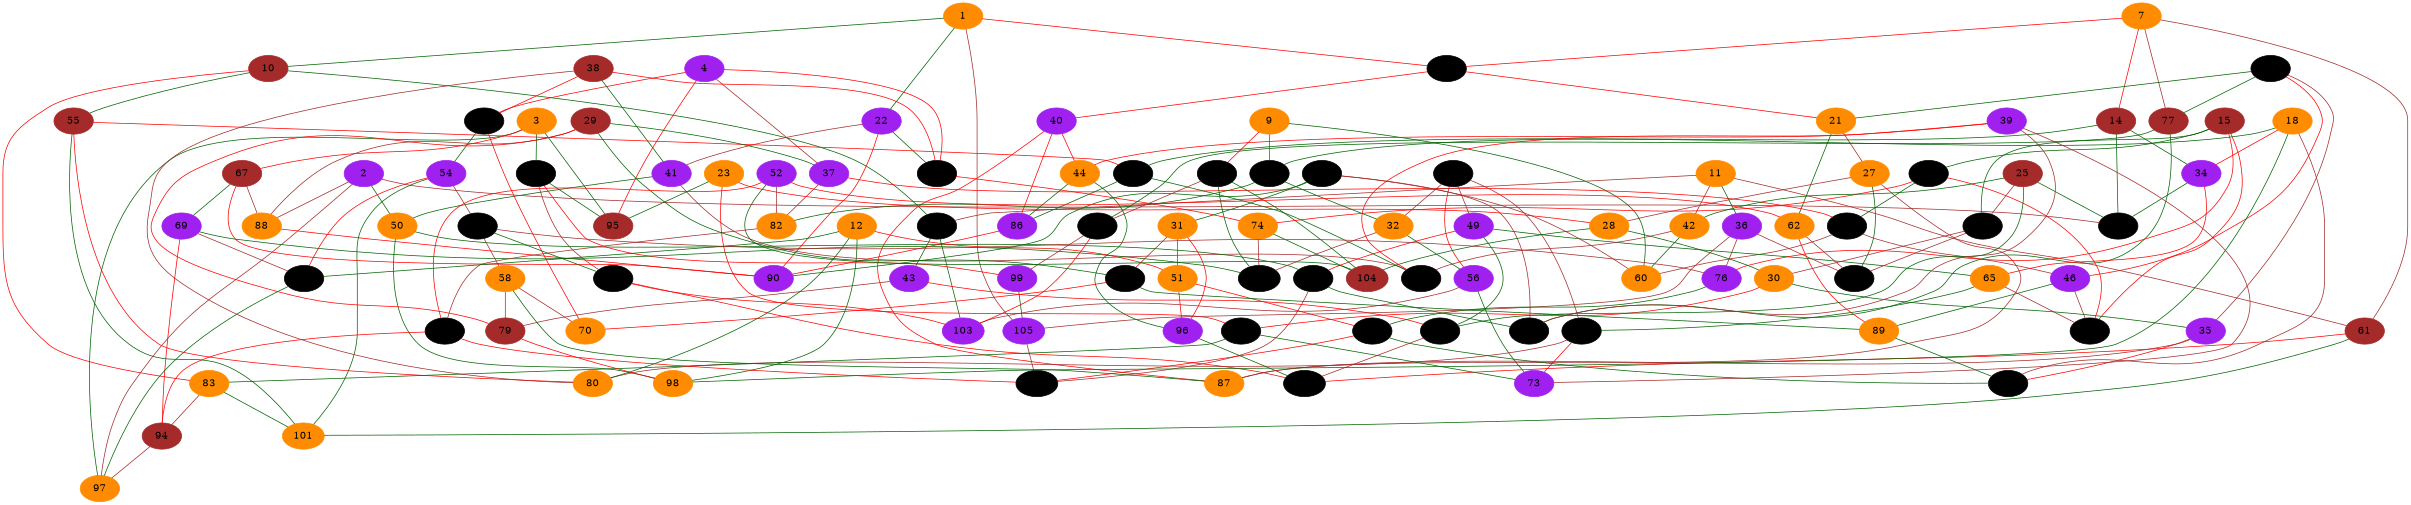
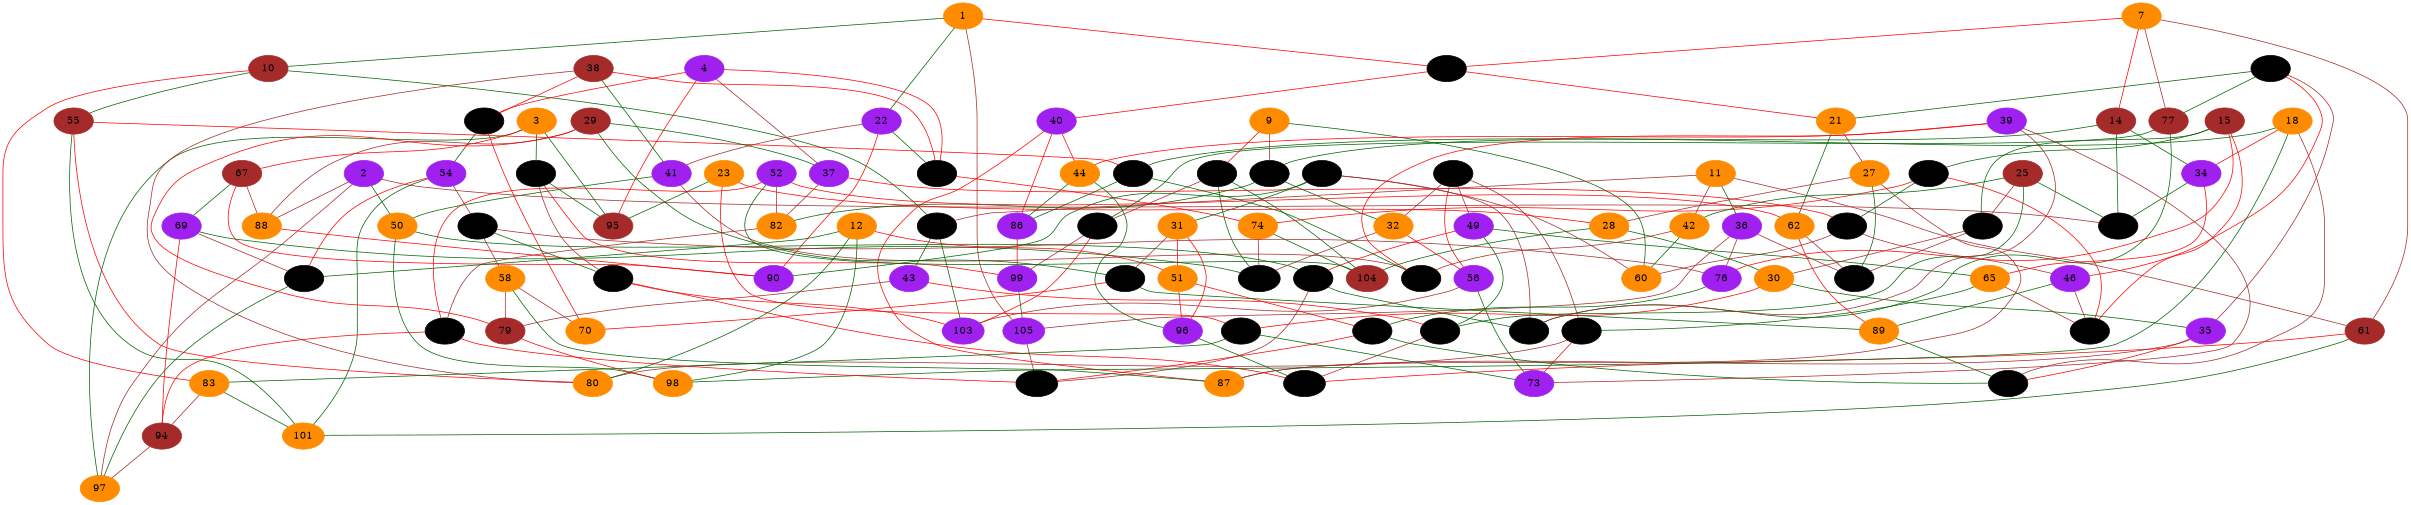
(1431, 251) -> (1431, 251)
(896, 253) -> (1017, 254)
